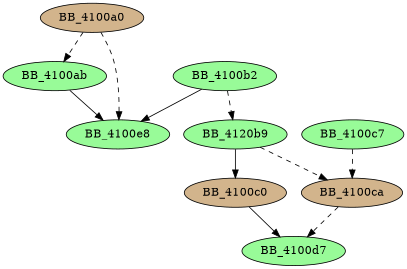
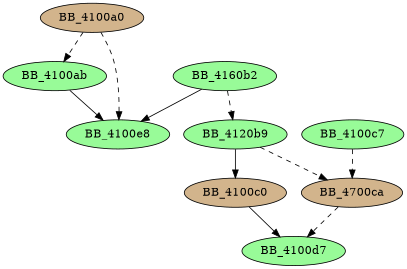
(225, 76) -> (225, 76)
(352, 193) -> (352, 193)
